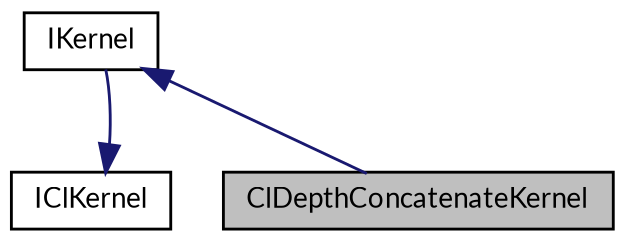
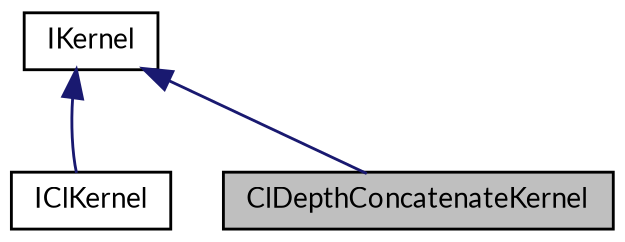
(110, 107) -> (72, 136)
